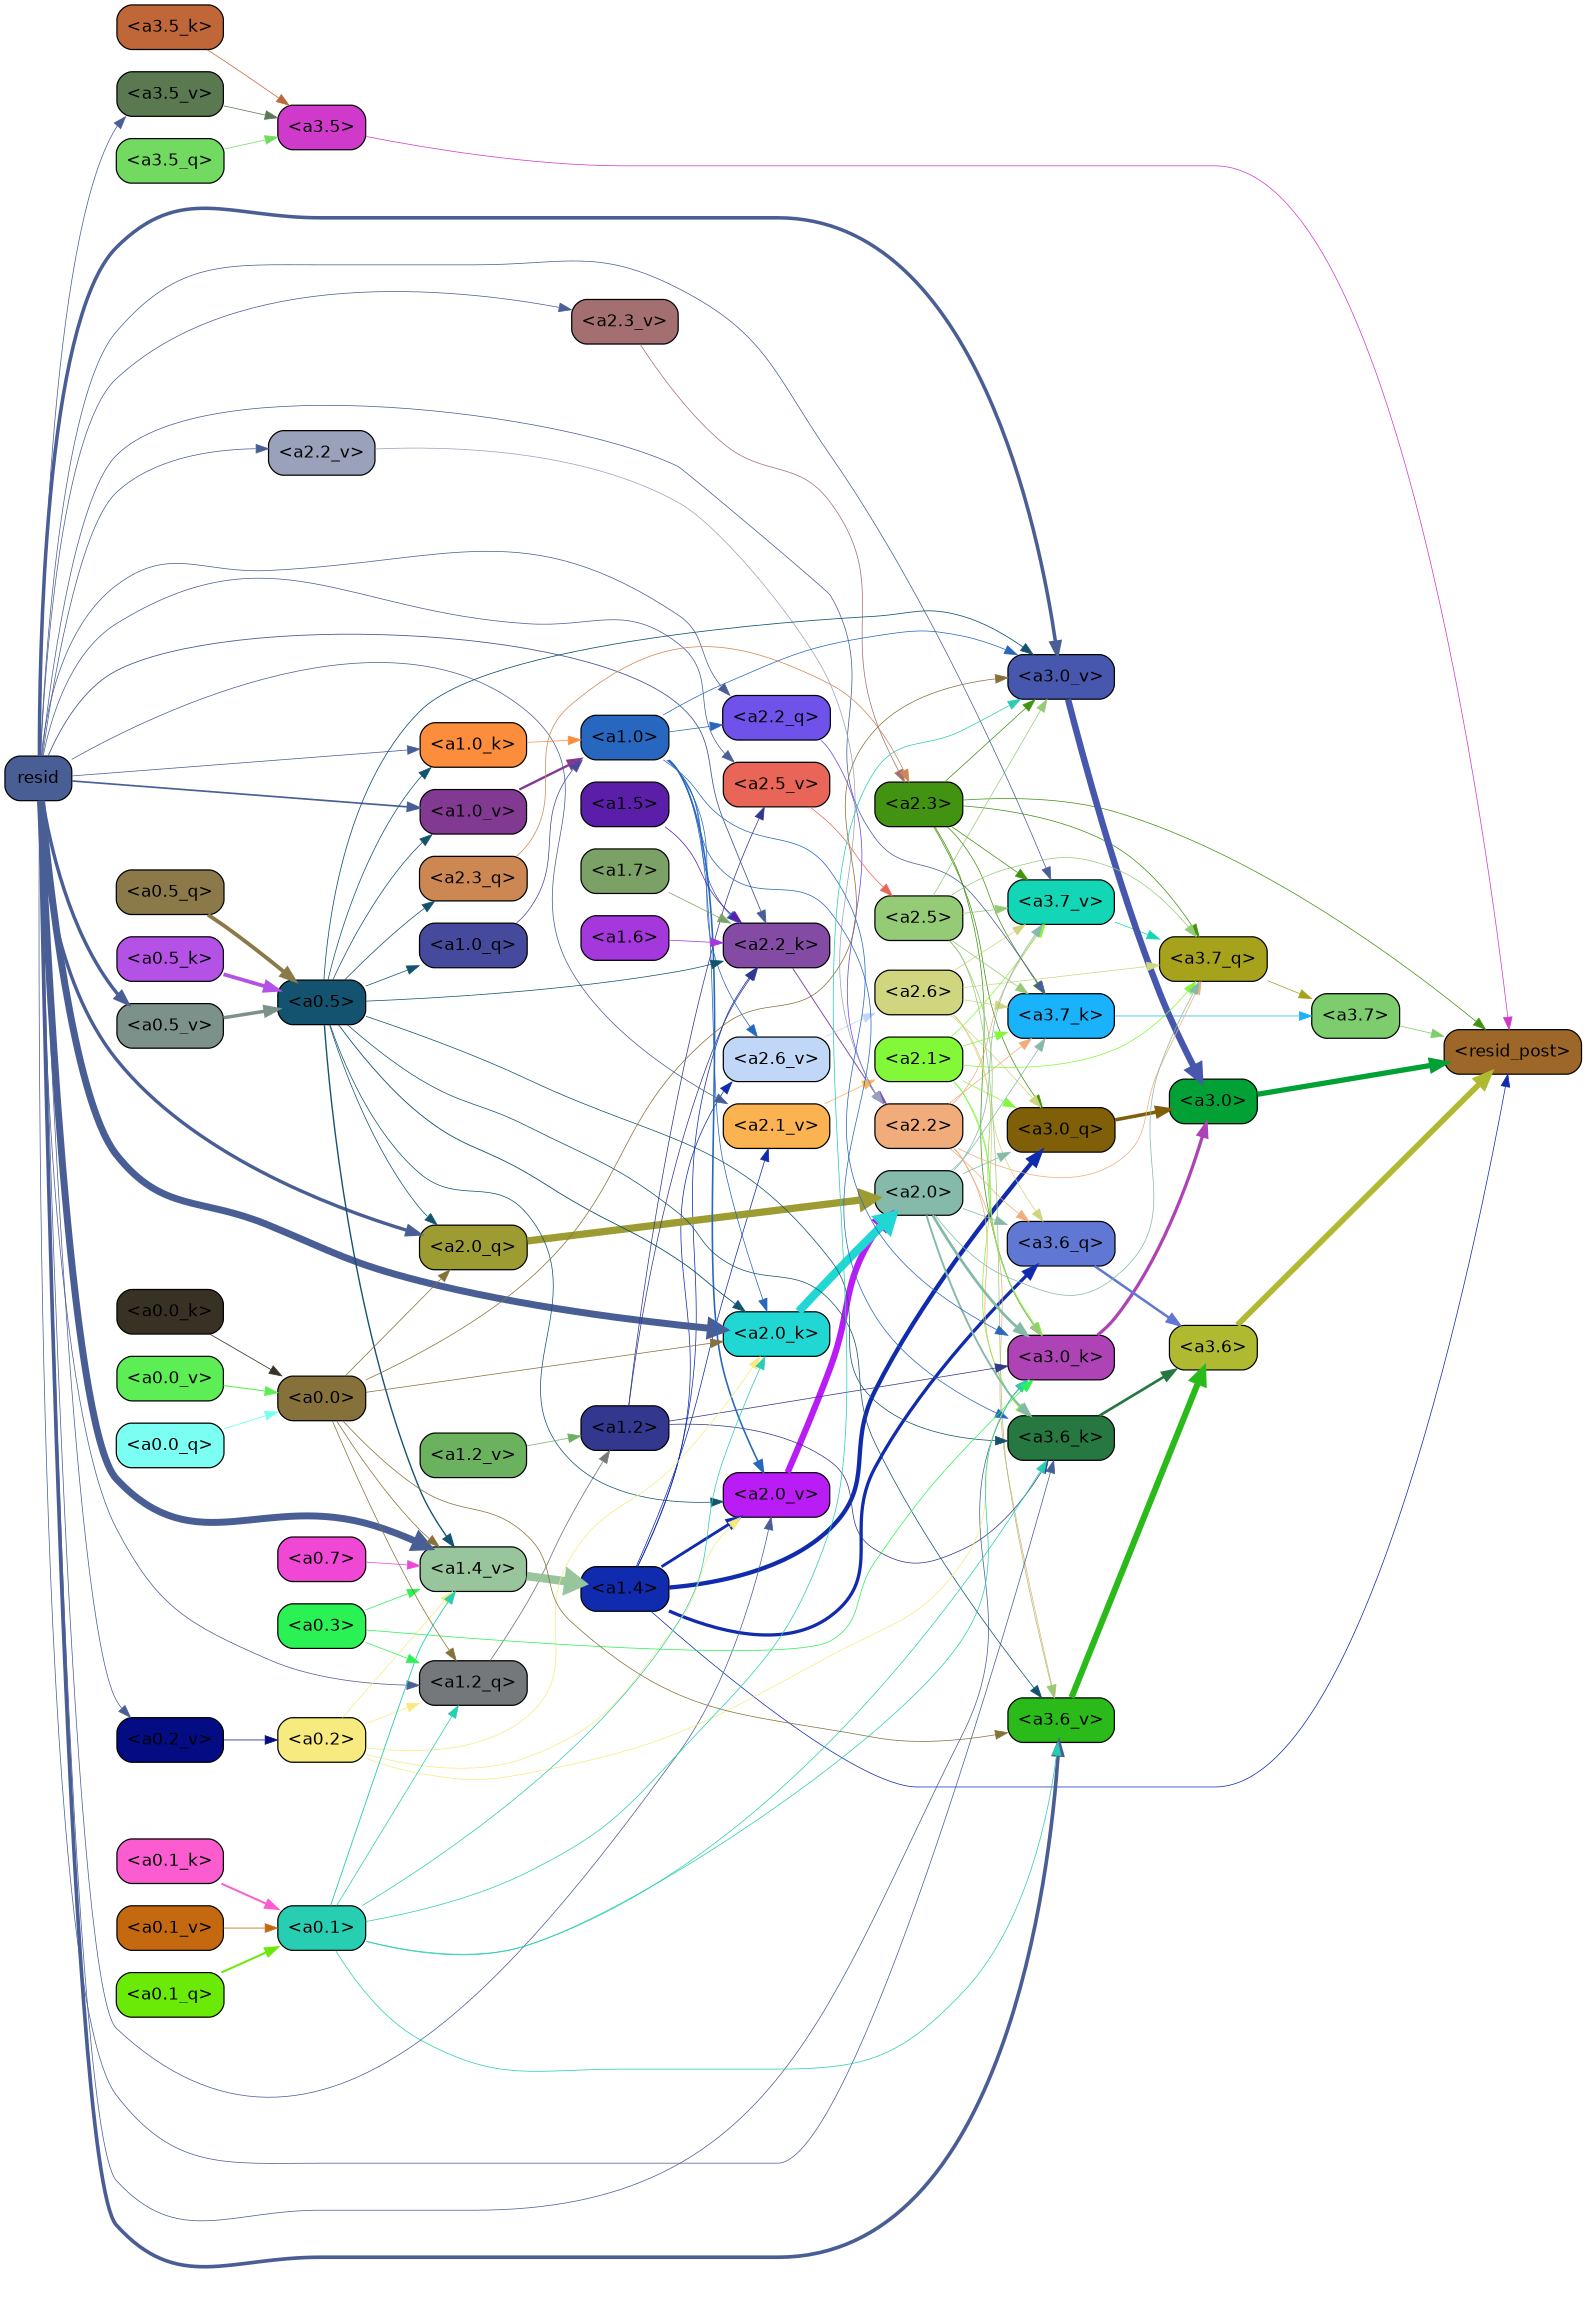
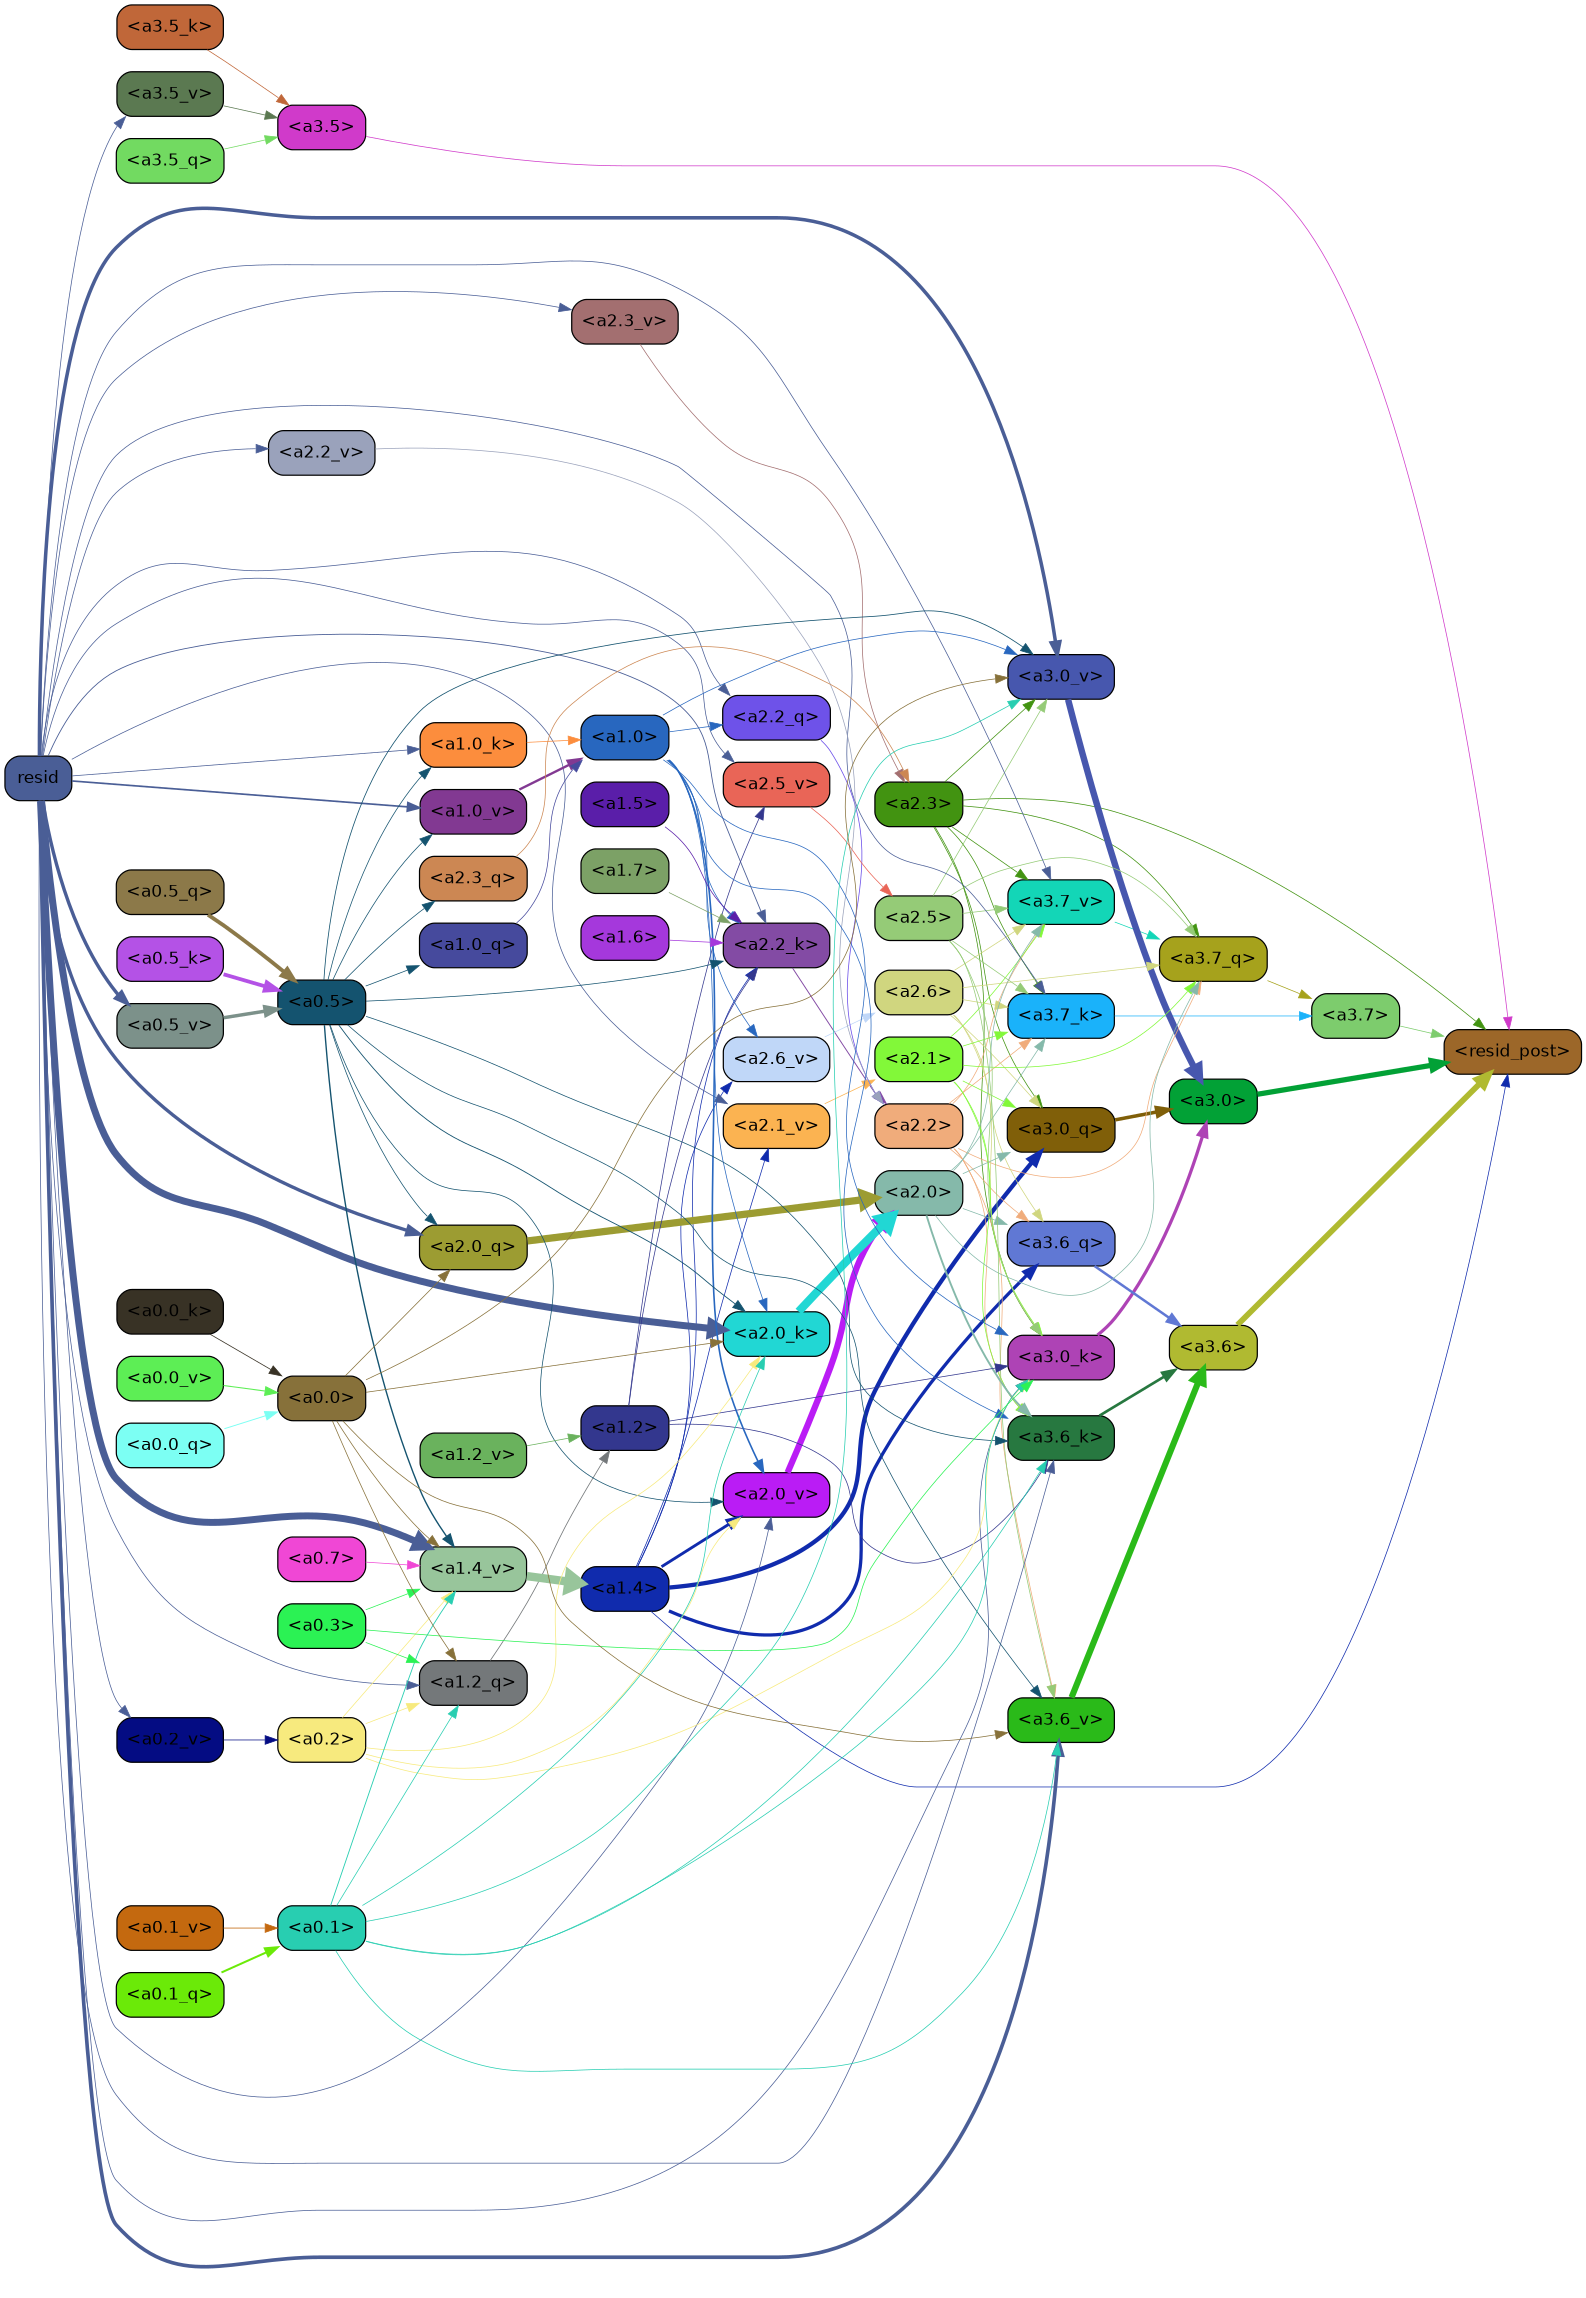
(971, 1274) -> none
(170, 1861) -> none
